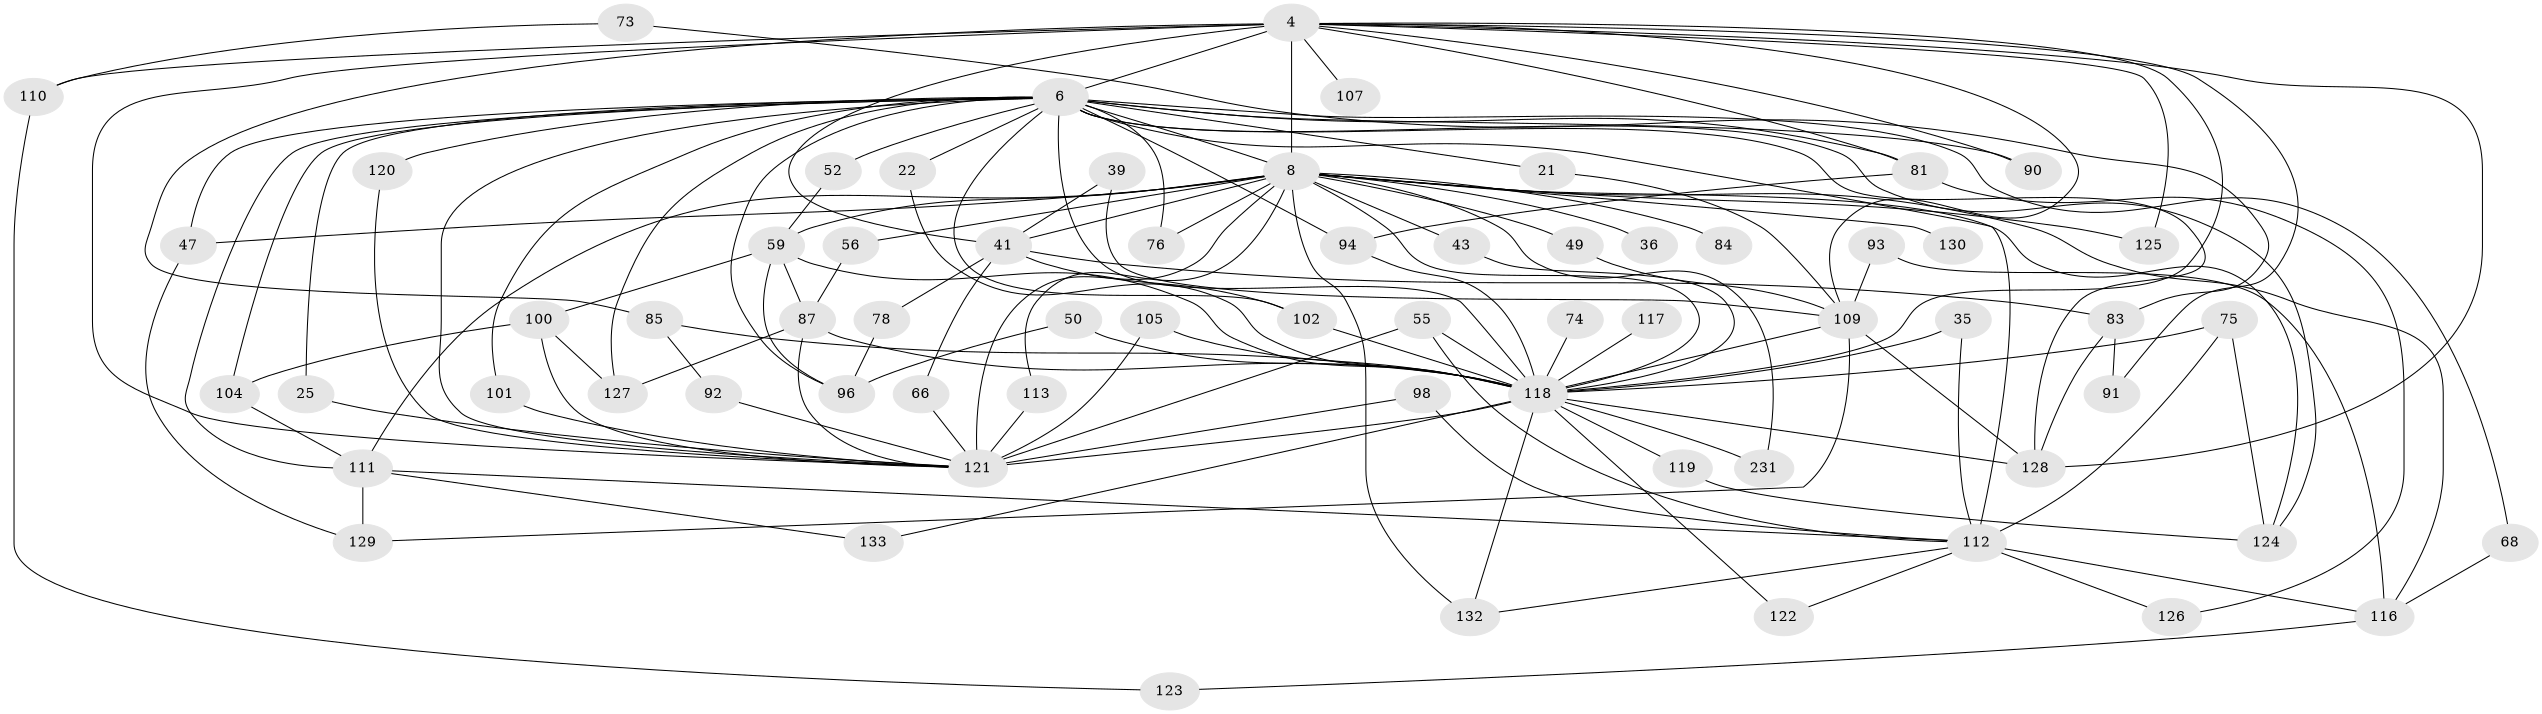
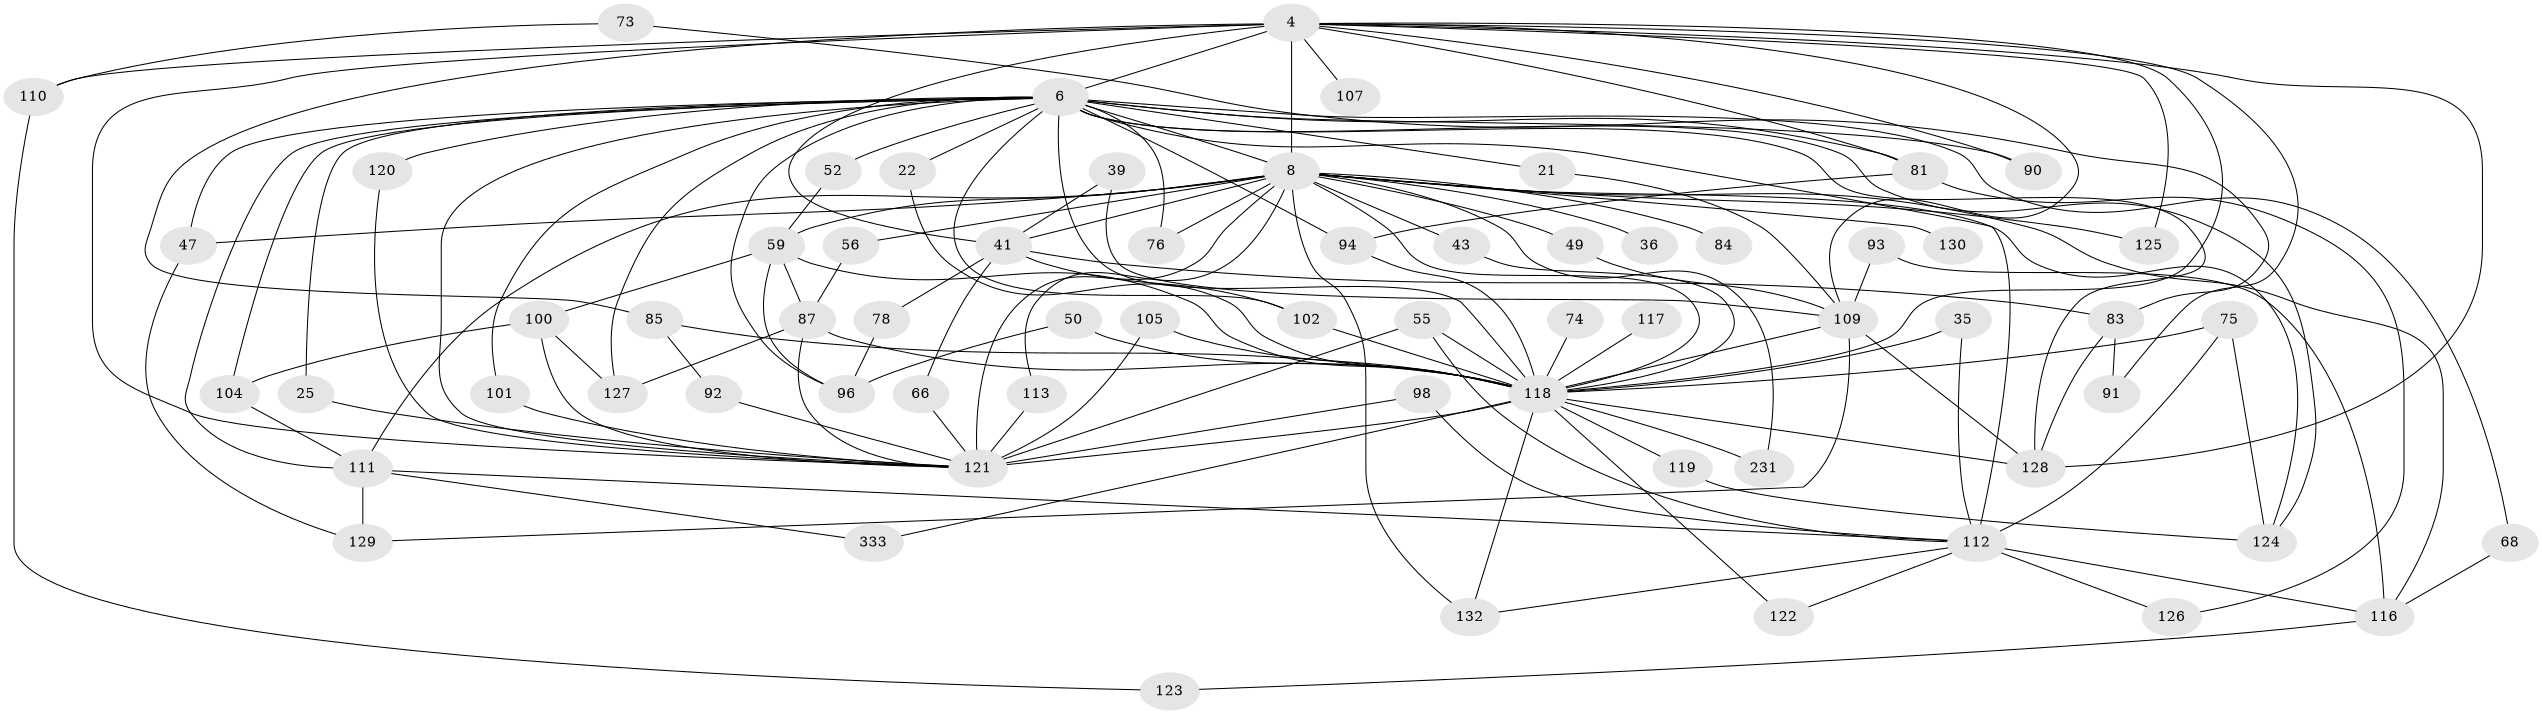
(874, 543) -> (874, 543)
